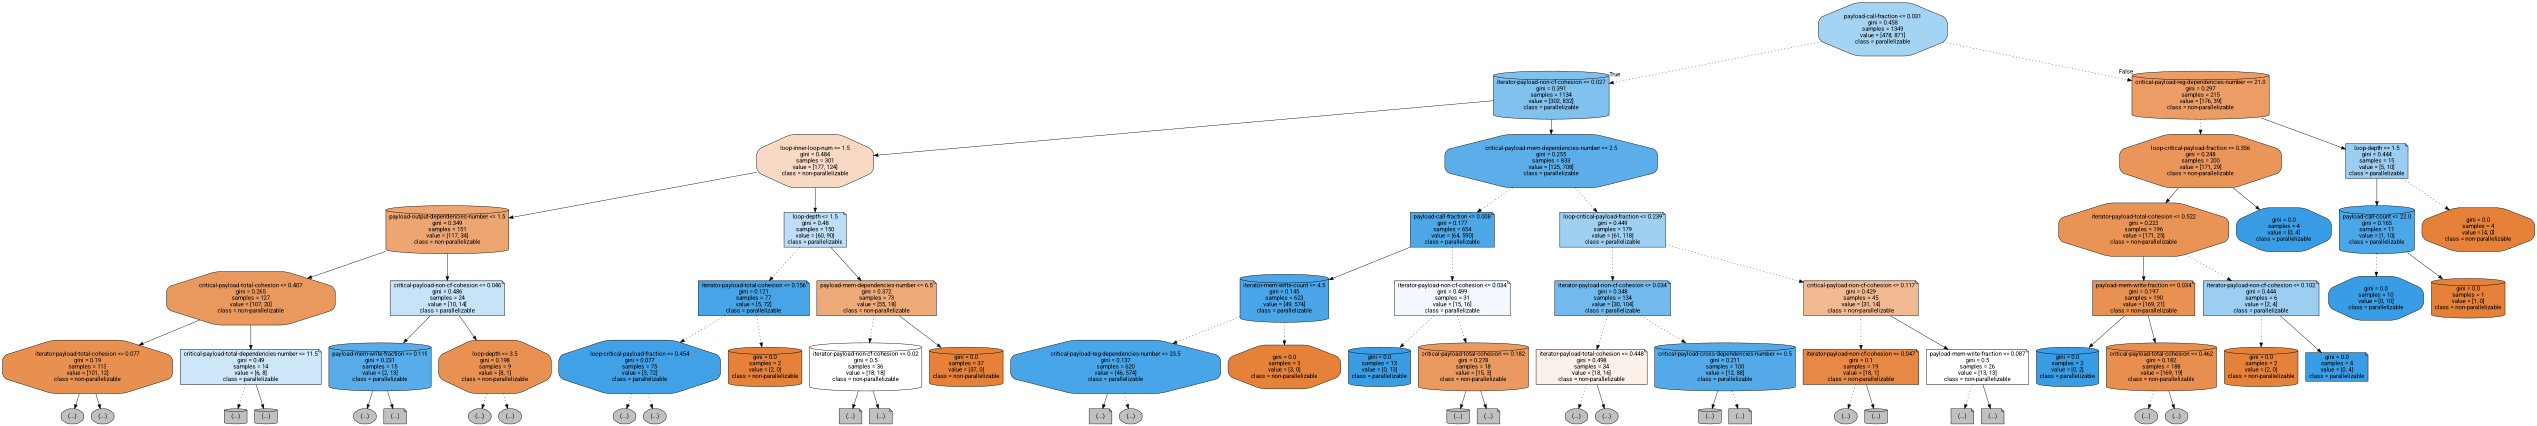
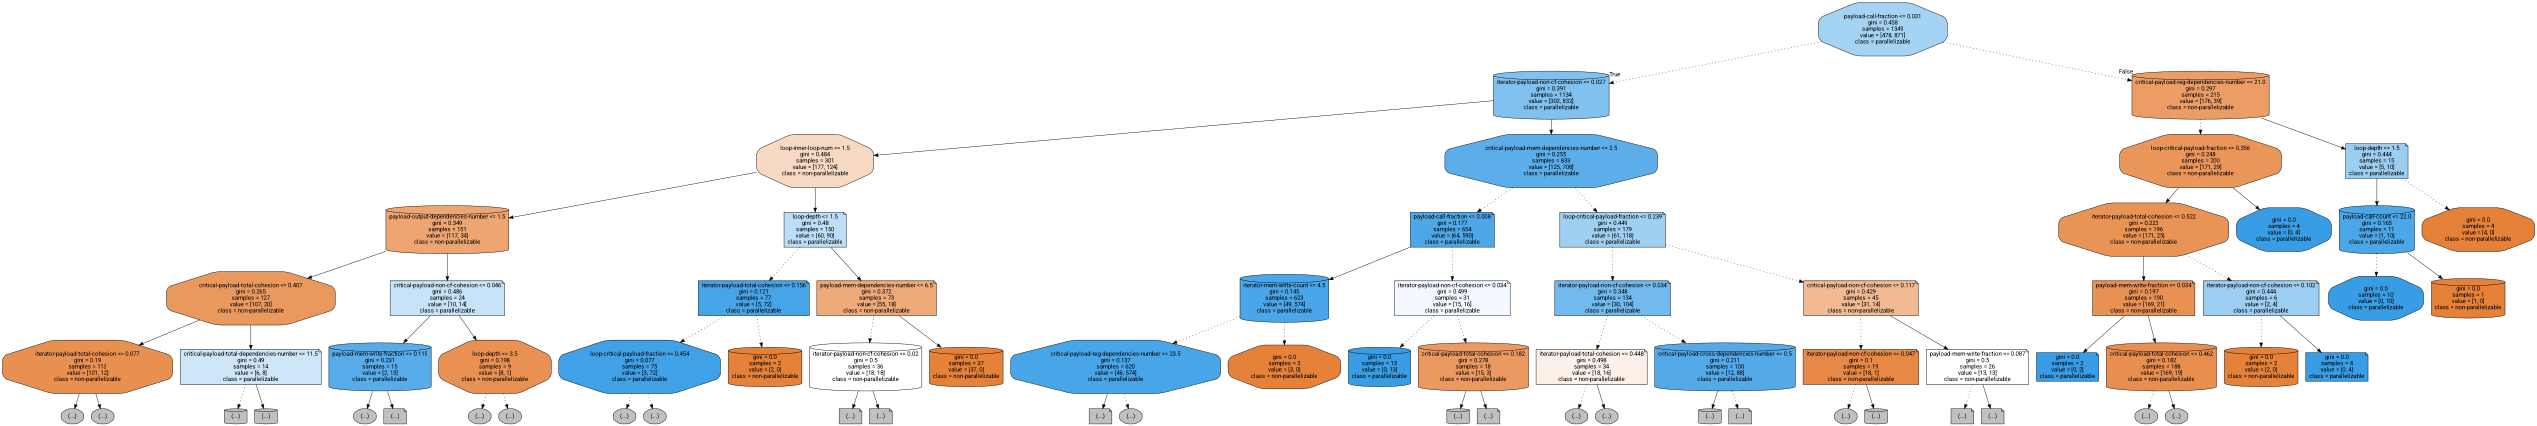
(2068, 367) -> (2068, 367)
